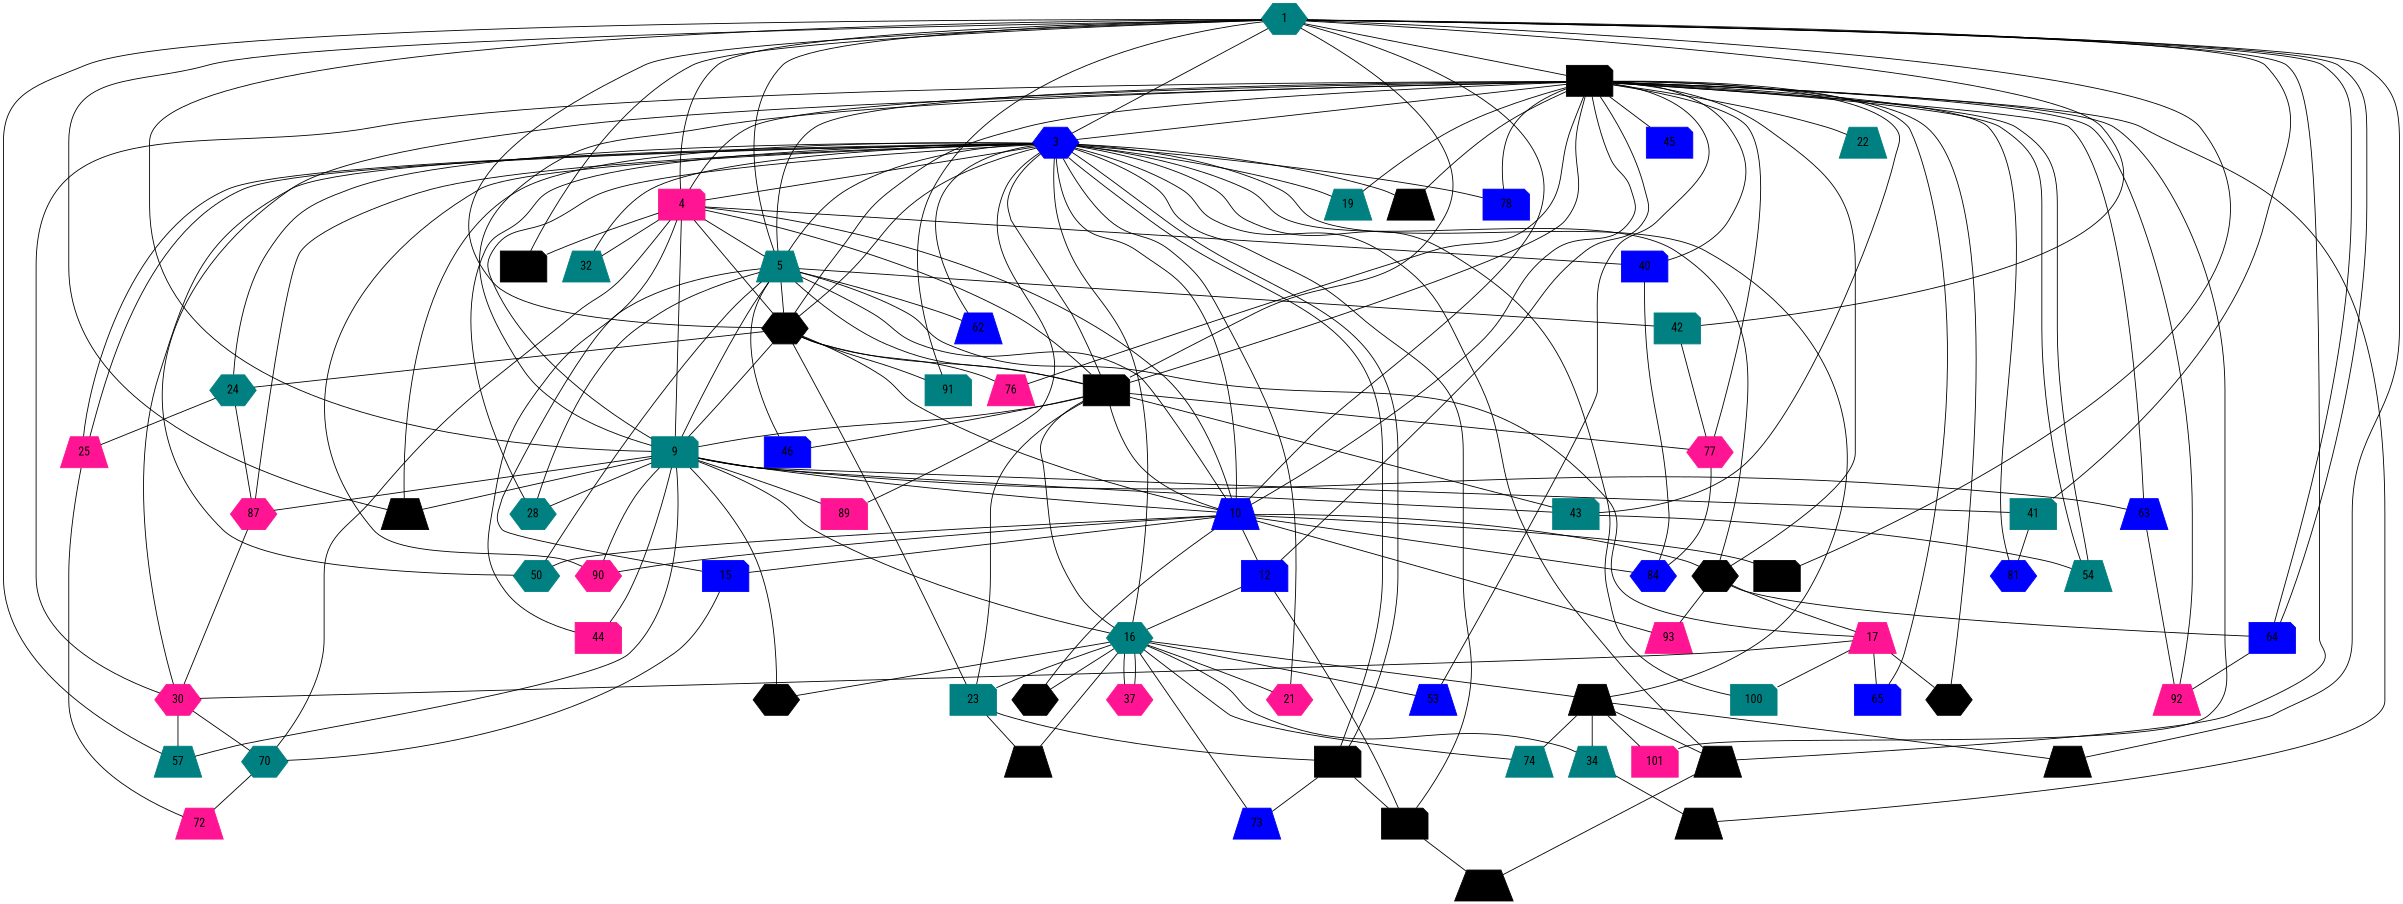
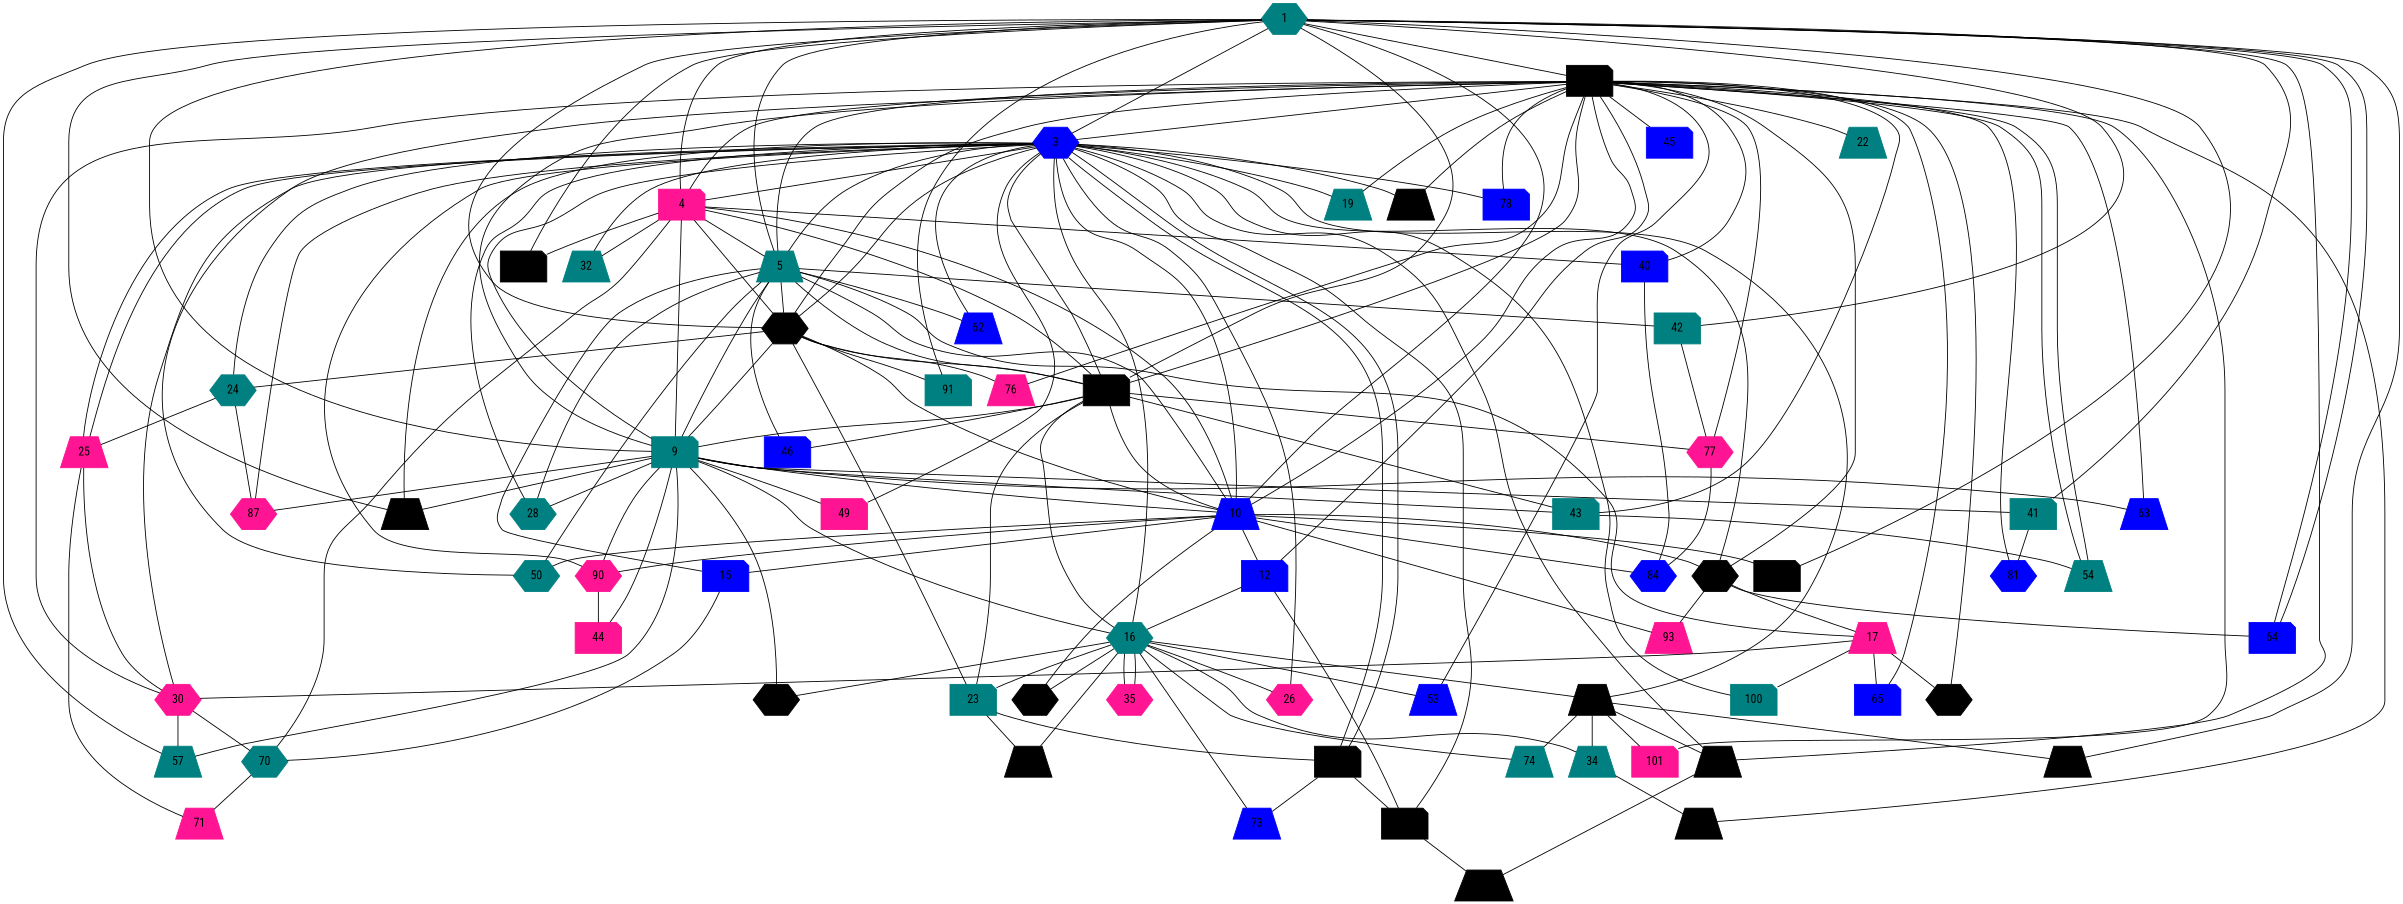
(517, 421) -> (598, 607)
(844, 514) -> (844, 514)
(216, 607) -> (97, 590)
(1130, 700) -> (1130, 700)
(1290, 700) -> (1290, 700)
(2177, 700) -> none
(199, 824) -> (199, 824)
